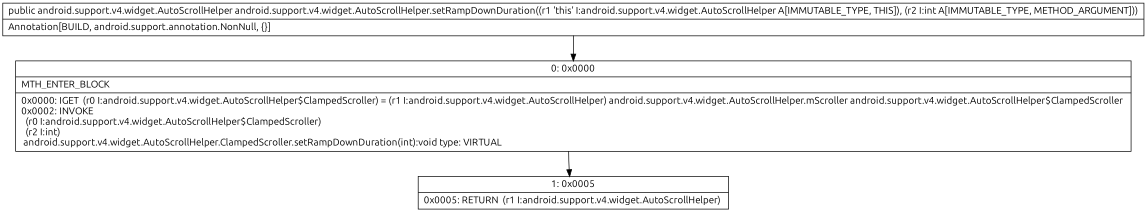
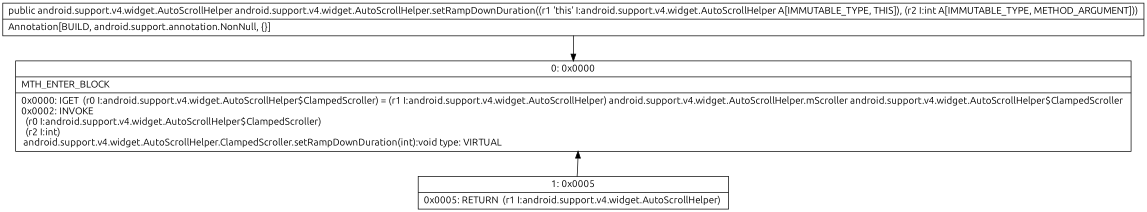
(569, 160) -> (578, 167)
